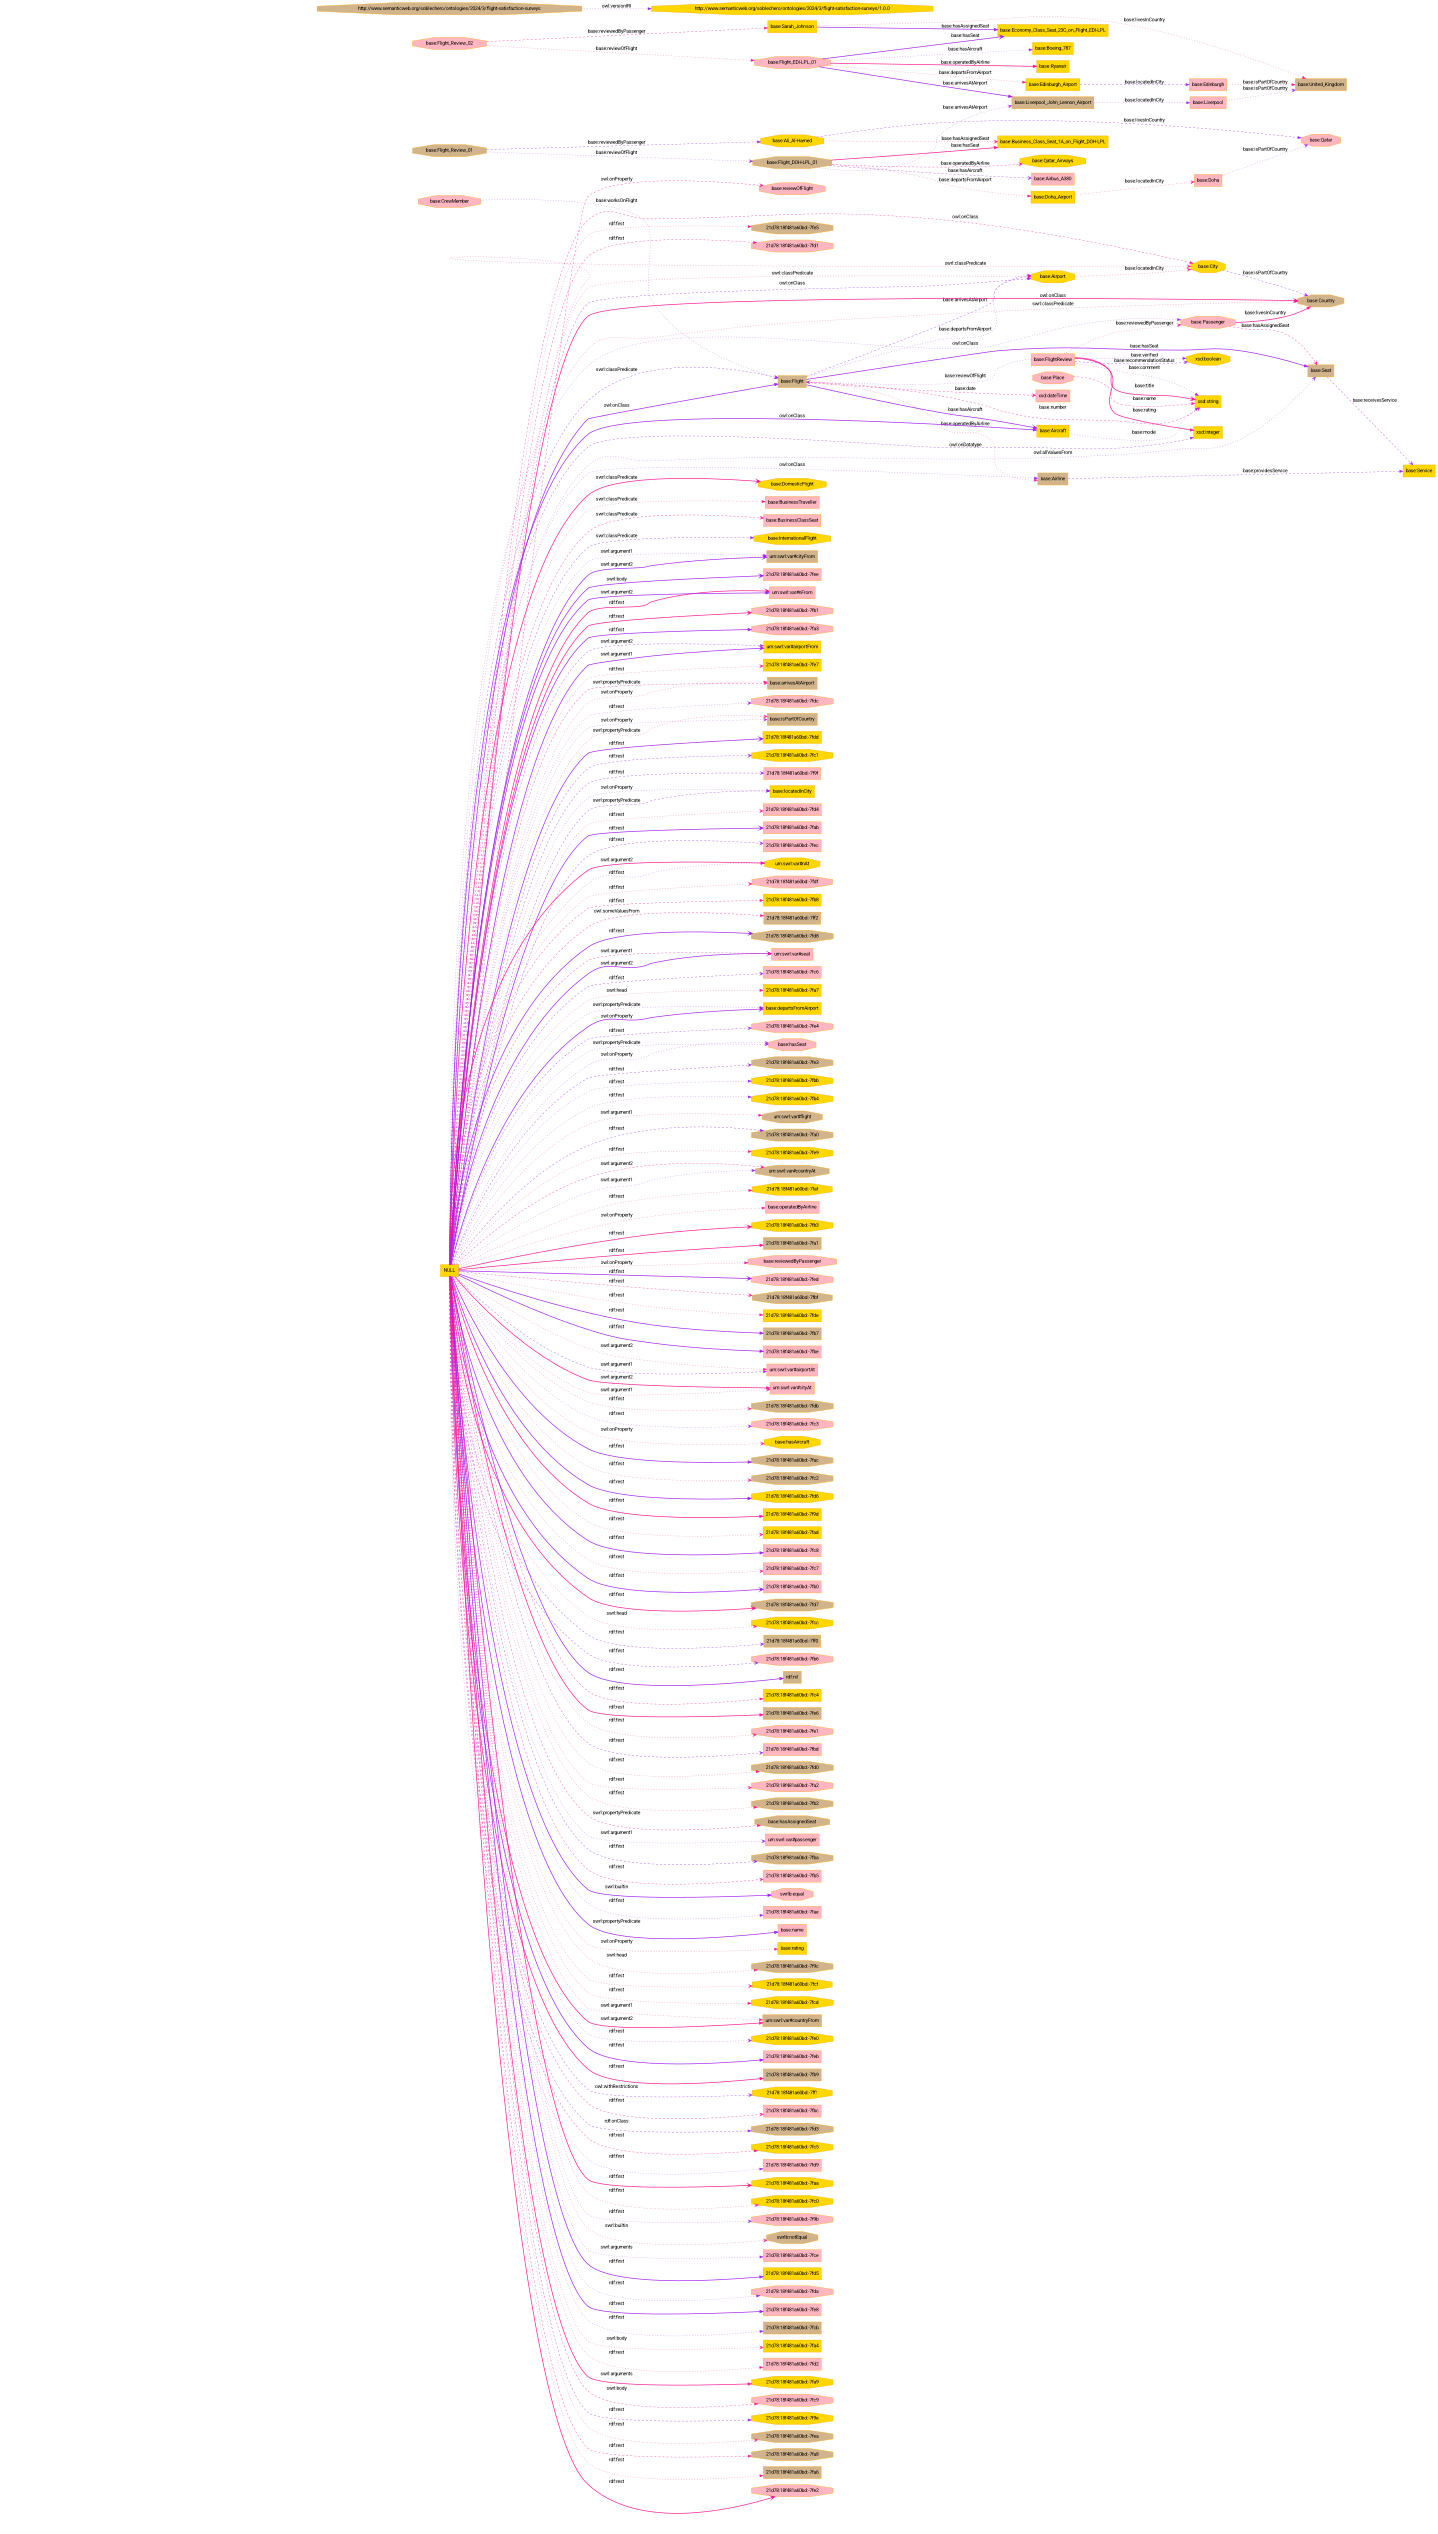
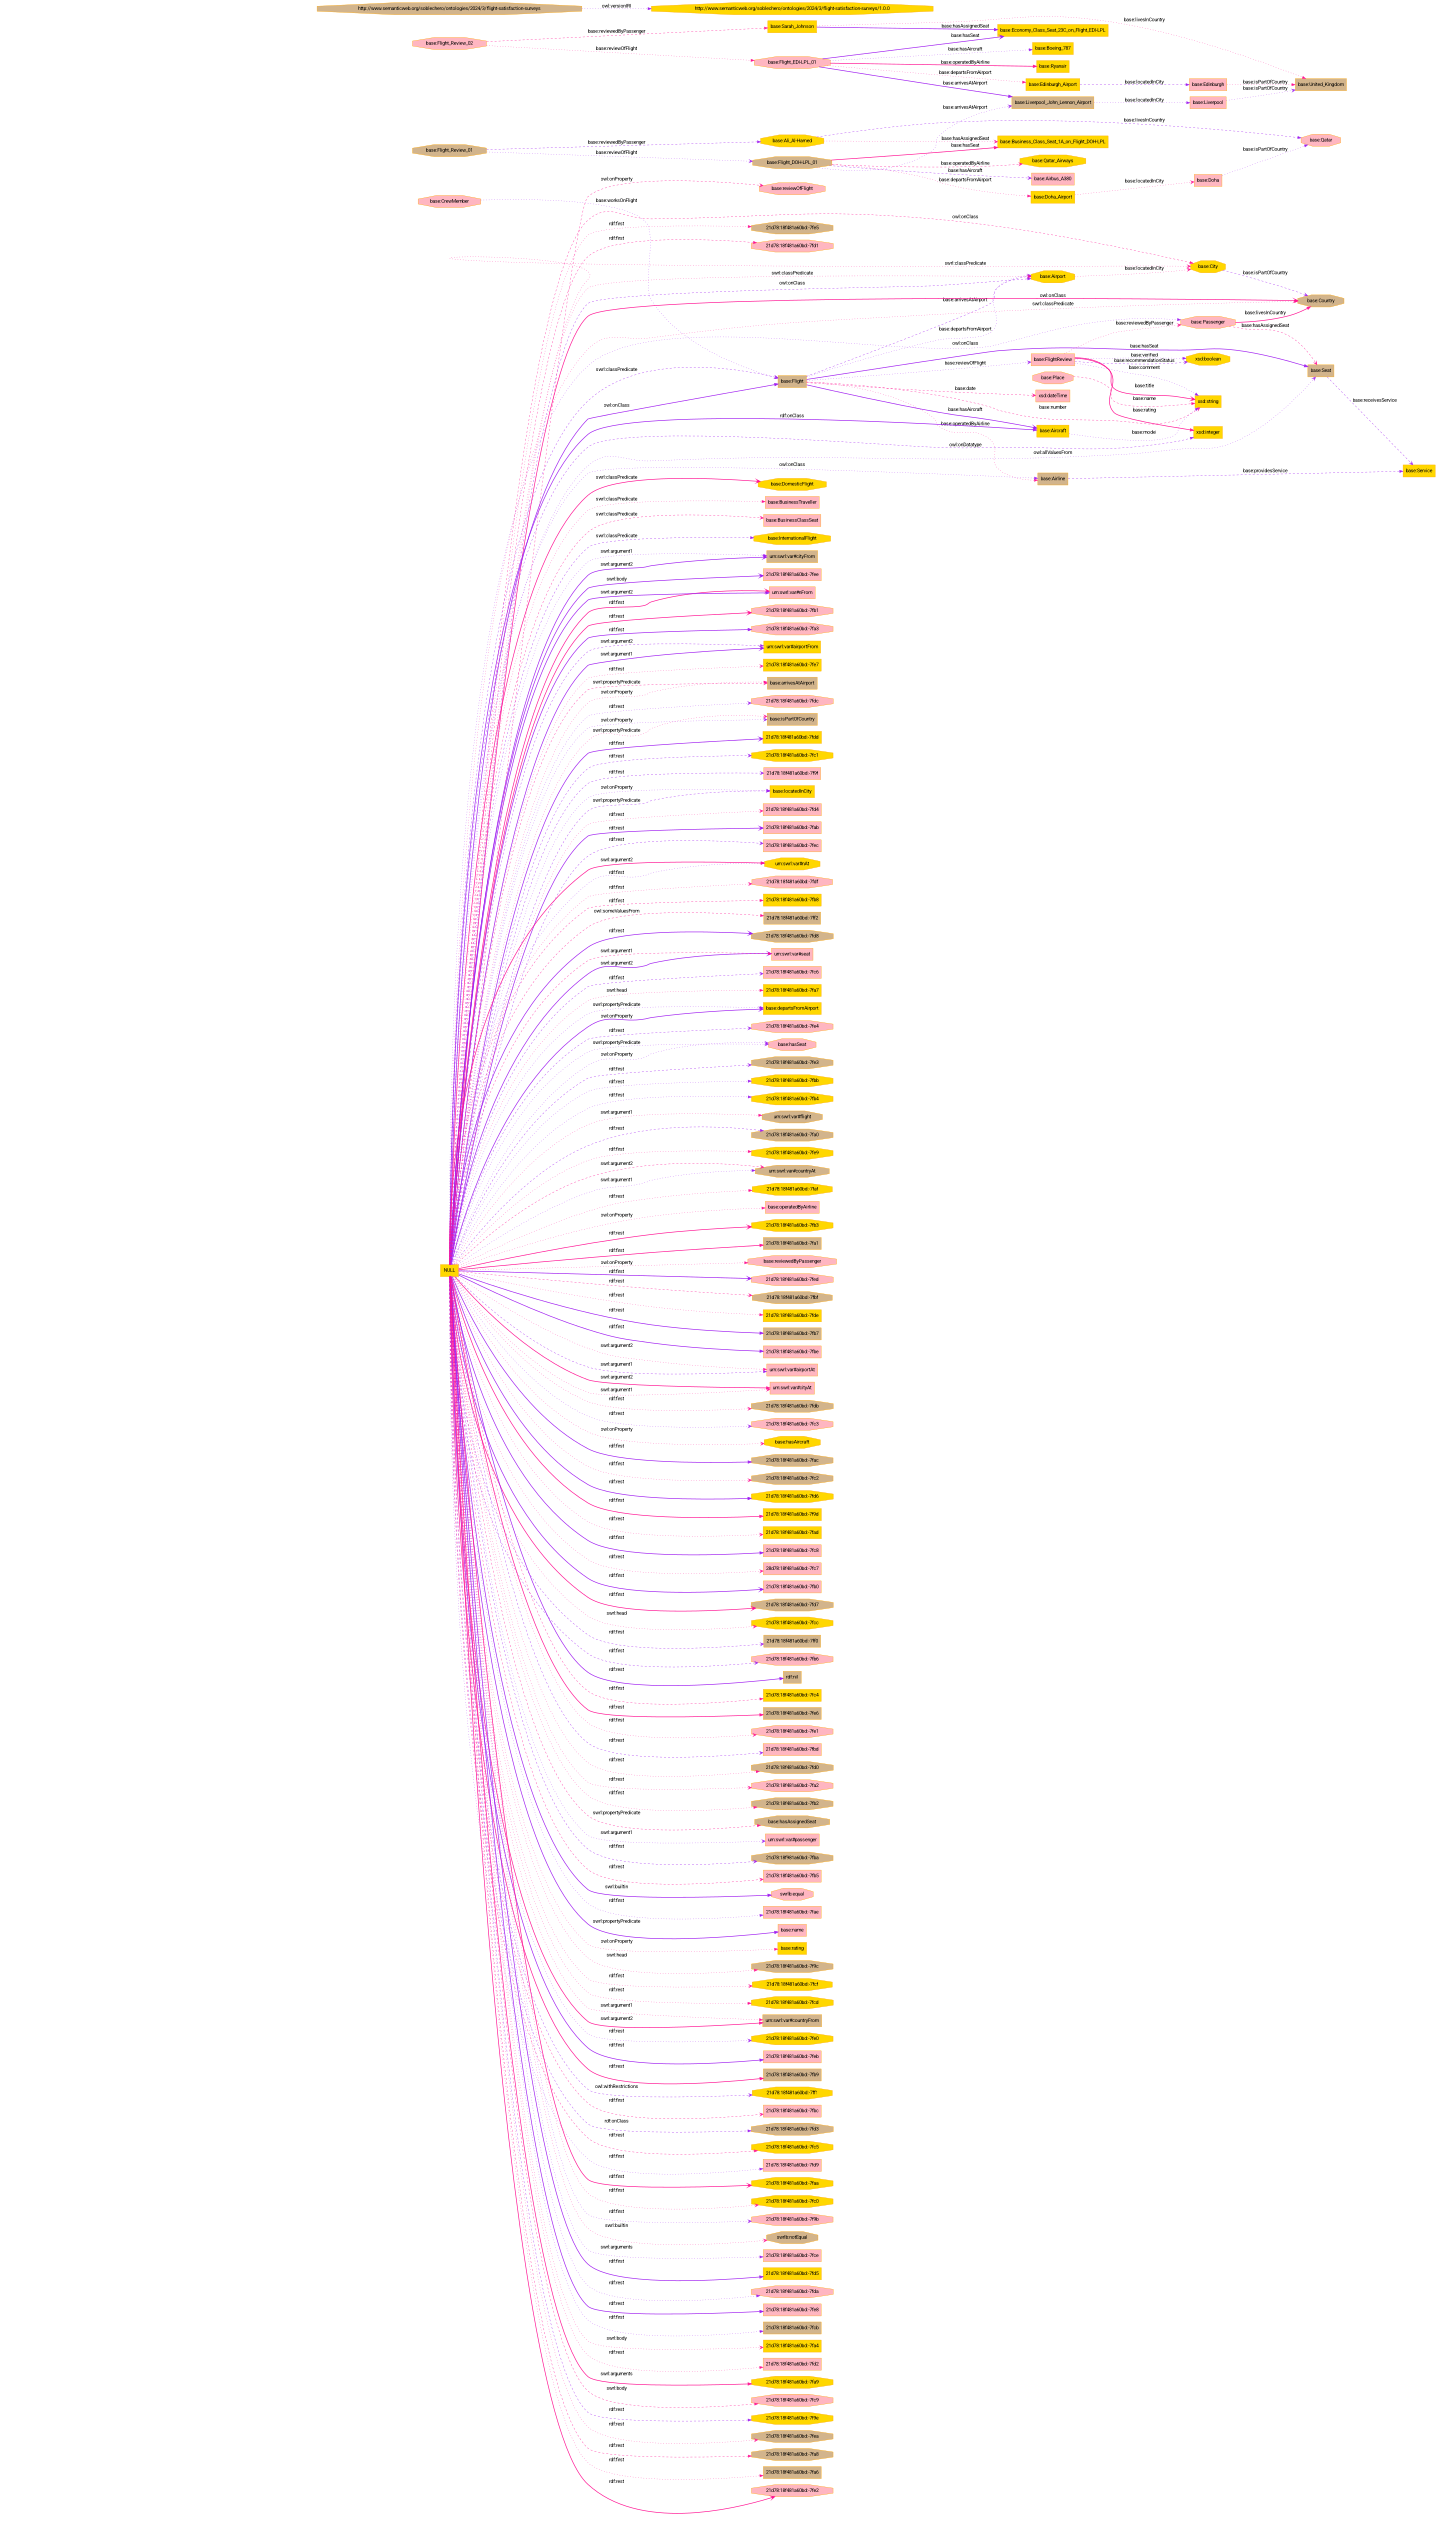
(1263, 161) -> (1263, 161)
(924, 384) -> (917, 372)
(792, 416) -> (792, 416)
(792, 1569) -> (792, 1569)
